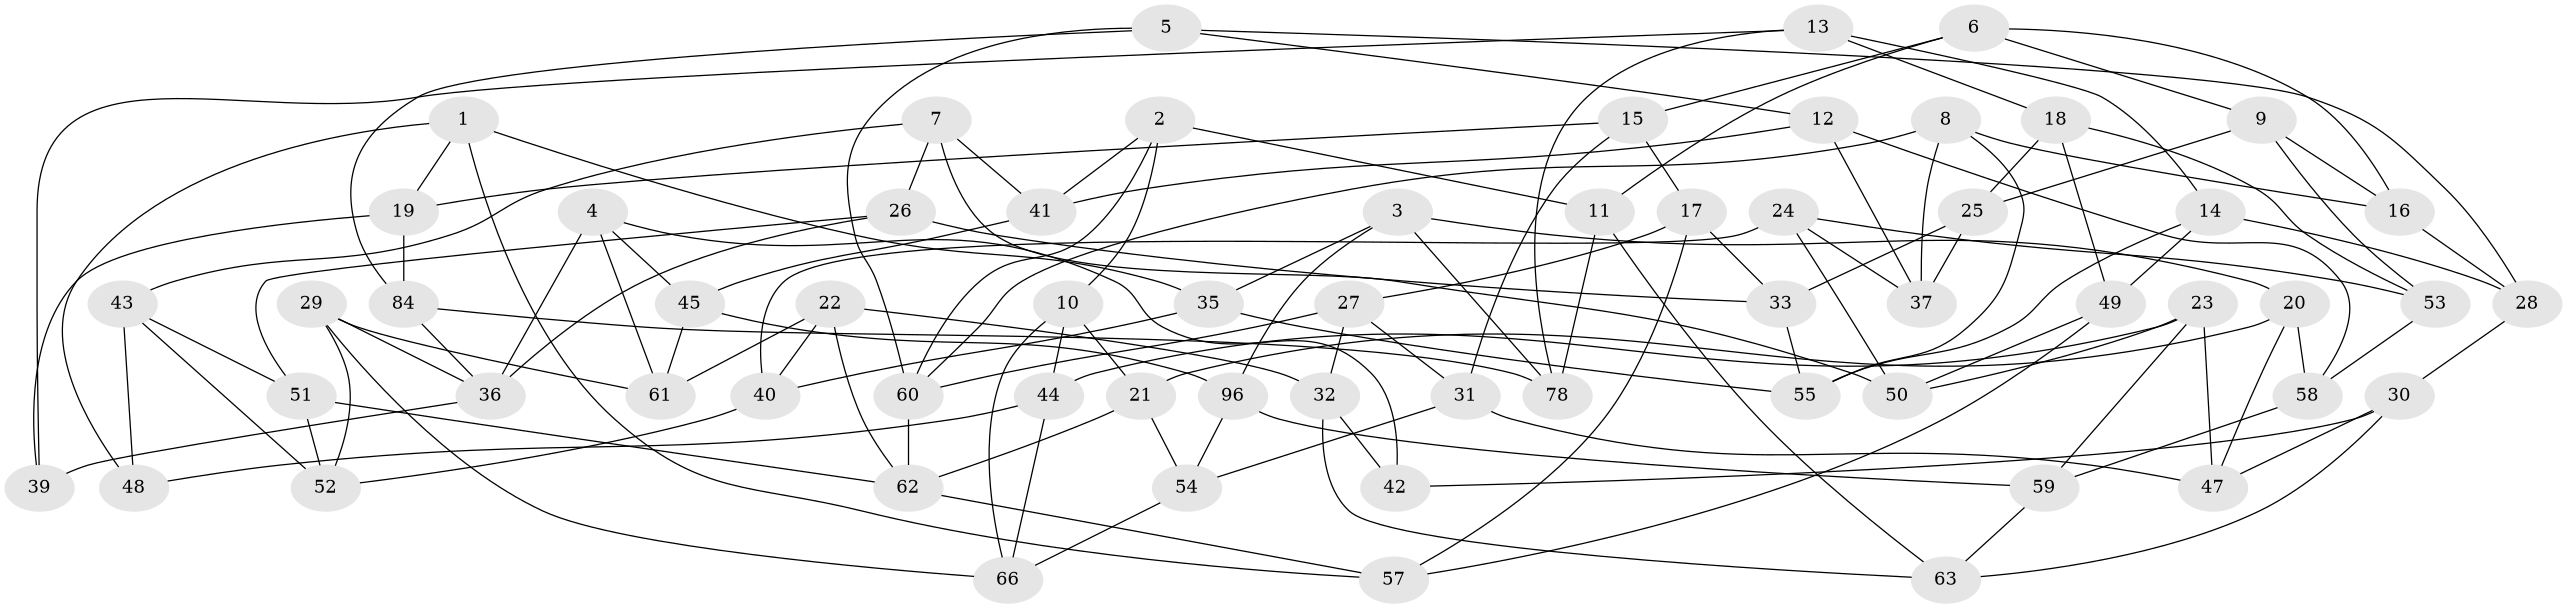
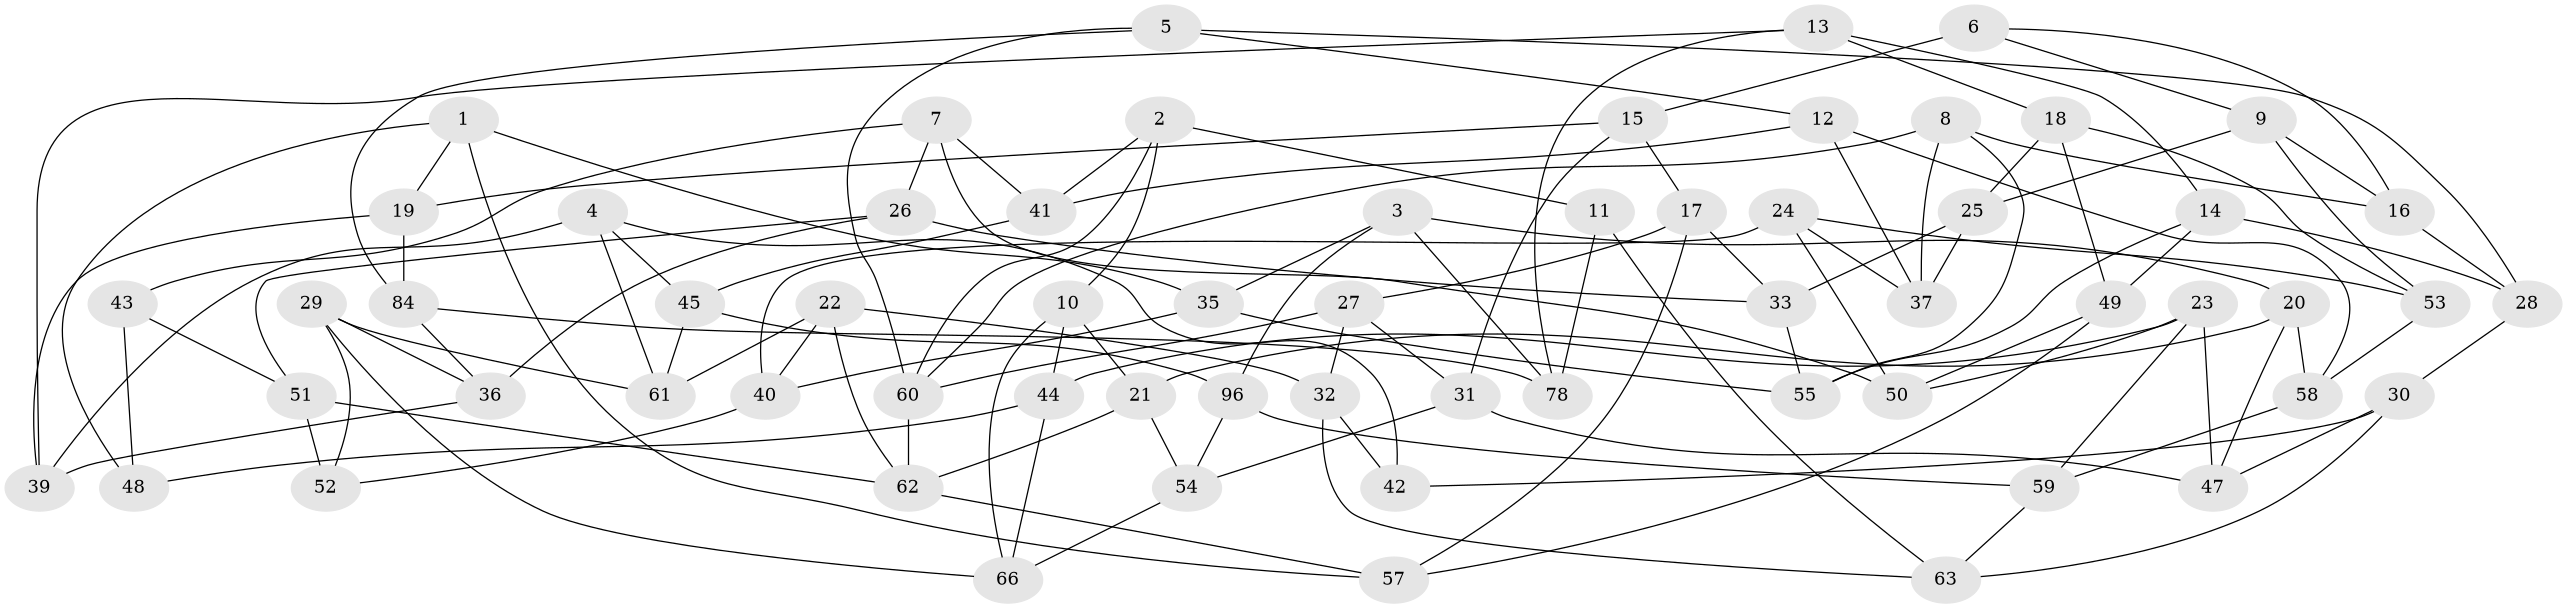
(1774, 99) -> none
(542, 304) -> (259, 278)
(224, 396) -> none
